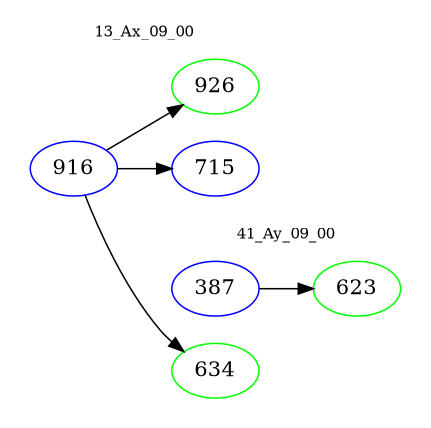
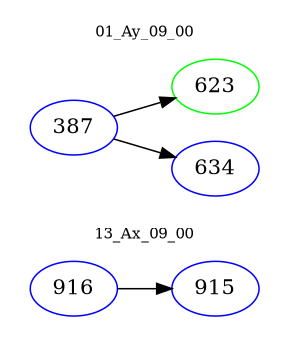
(215, 87) -> none
(215, 169) -> (215, 289)
(286, 235) -> (145, 33)
(122, 273) -> (137, 146)
(215, 371) -> (215, 169)
